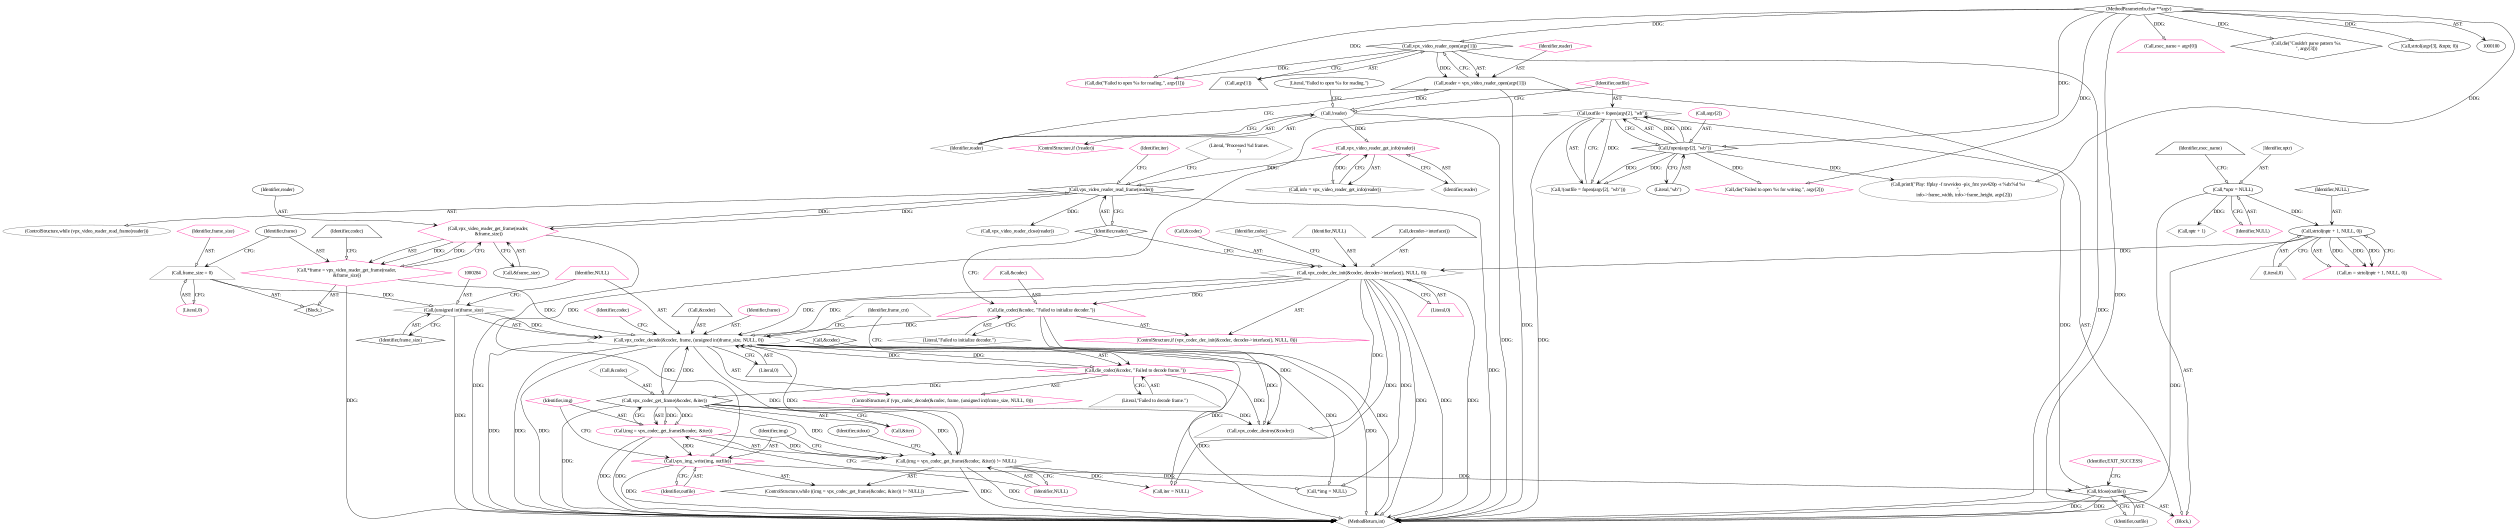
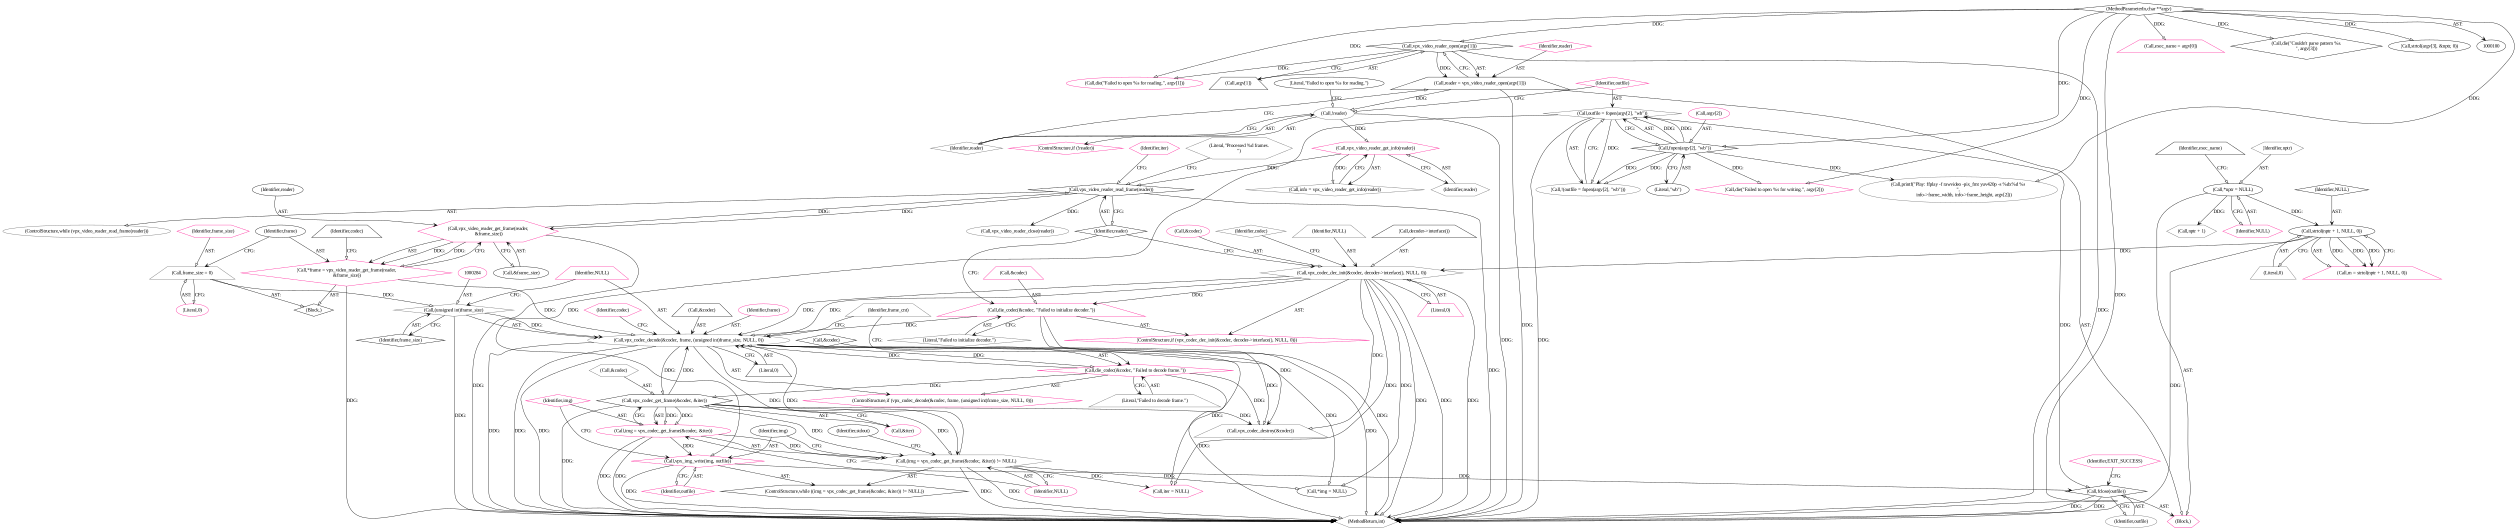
(501, 254) -> (501, 254)
